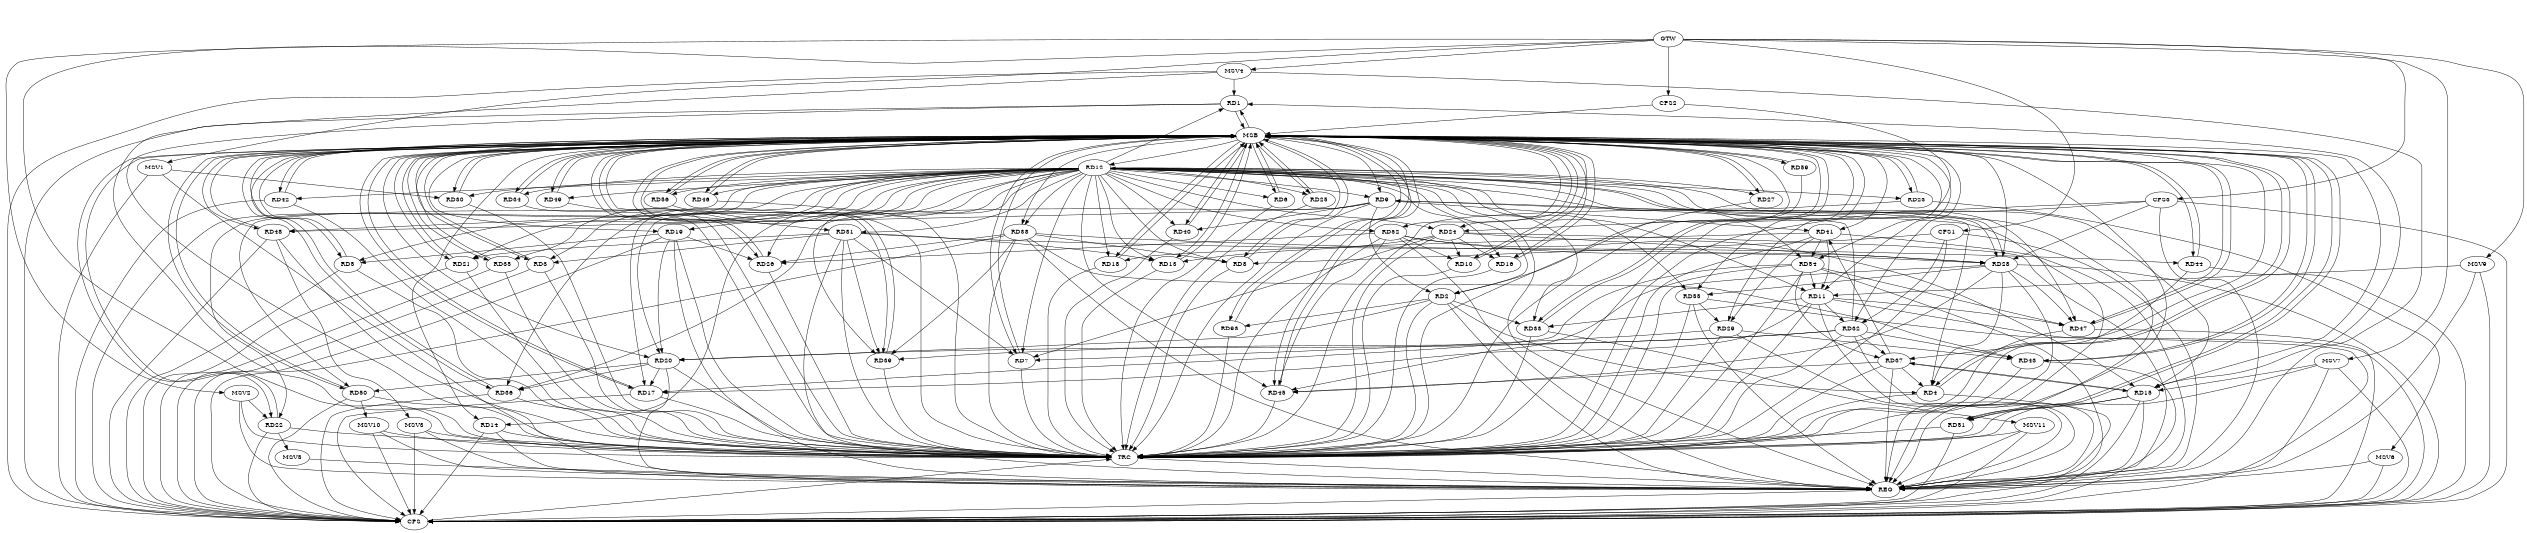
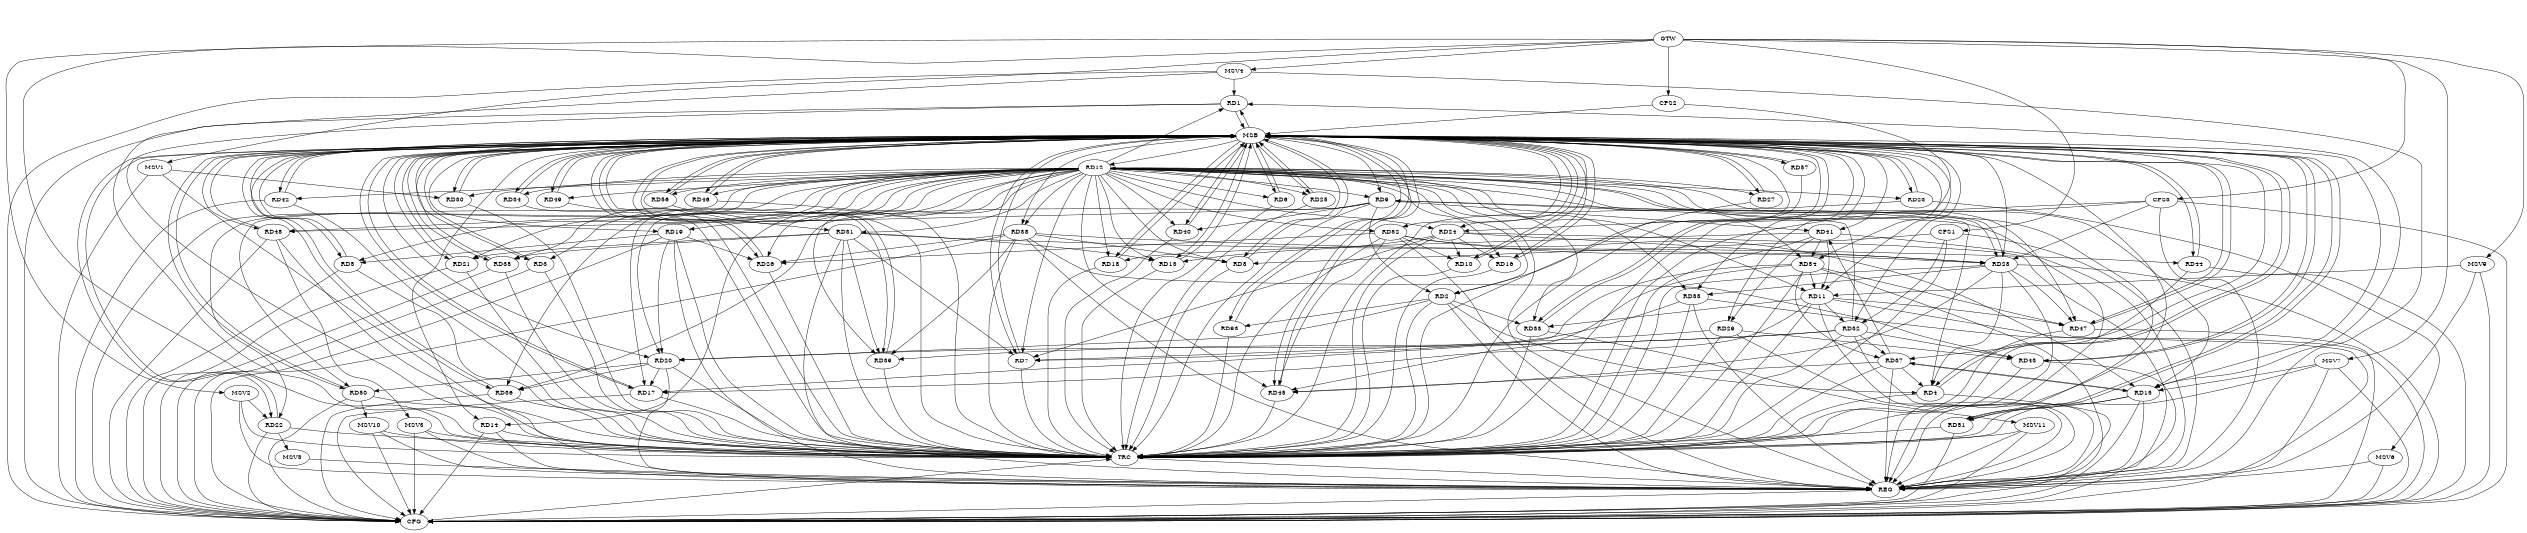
(1800, 168) -> (1800, 168)
(694, 248) -> (674, 243)
(1708, 312) -> (1362, 351)
(414, 522) -> (414, 522)
